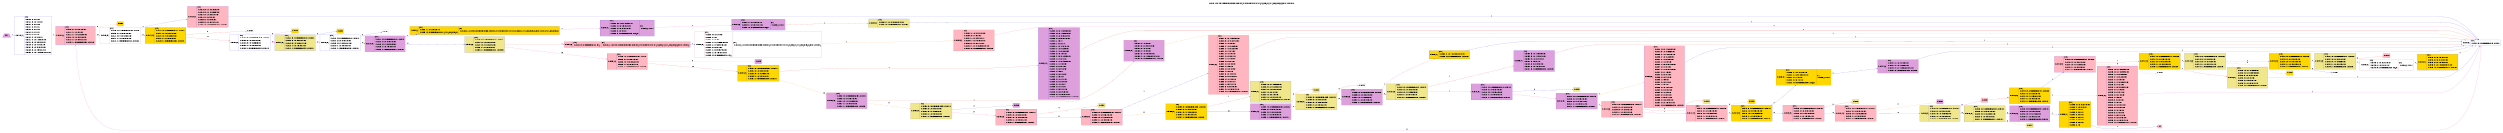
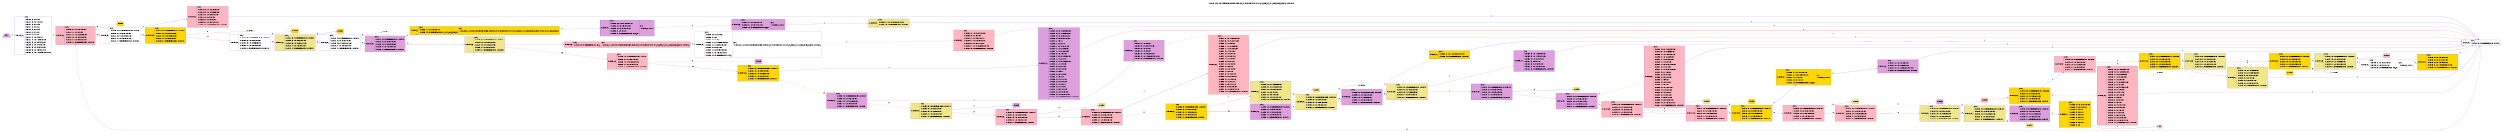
(2007, 114) -> none
